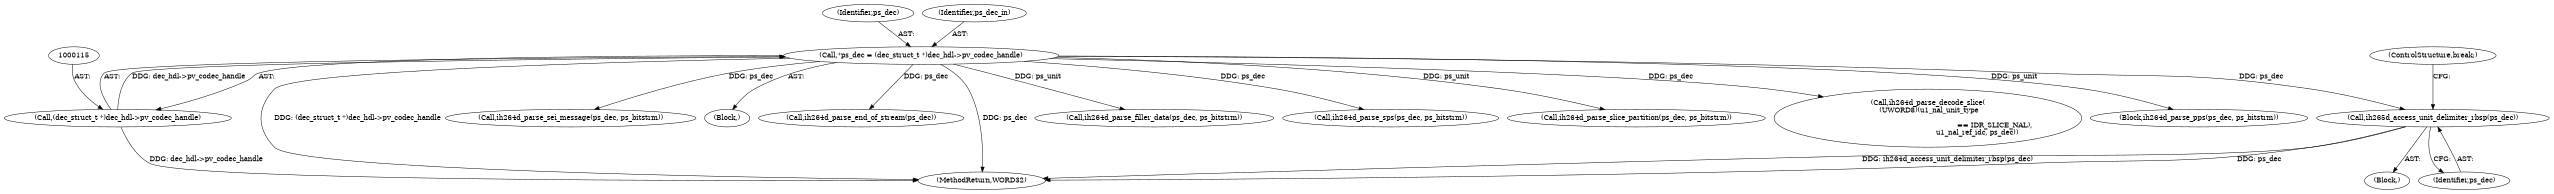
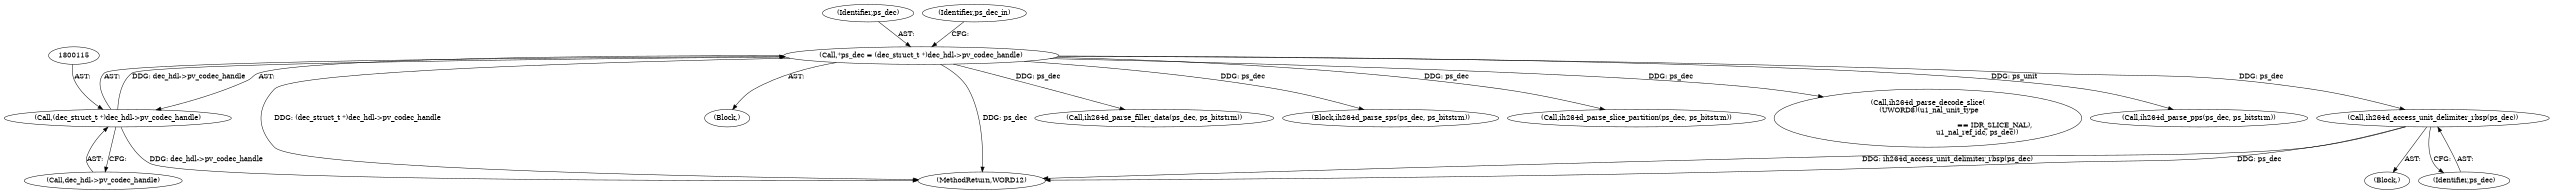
(961, 34) -> (961, 34)
(74, 56) -> (74, 56)
(2433, 56) -> none
(1038, 77) -> (1038, 77)
(1447, 77) -> (1447, 77)
(571, 118) -> none
(861, 118) -> none
(1391, 118) -> (1391, 118)
(2199, 118) -> (2199, 118)
(2433, 118) -> (2433, 118)
none -> (103, 181)
(982, 181) -> (982, 181)
